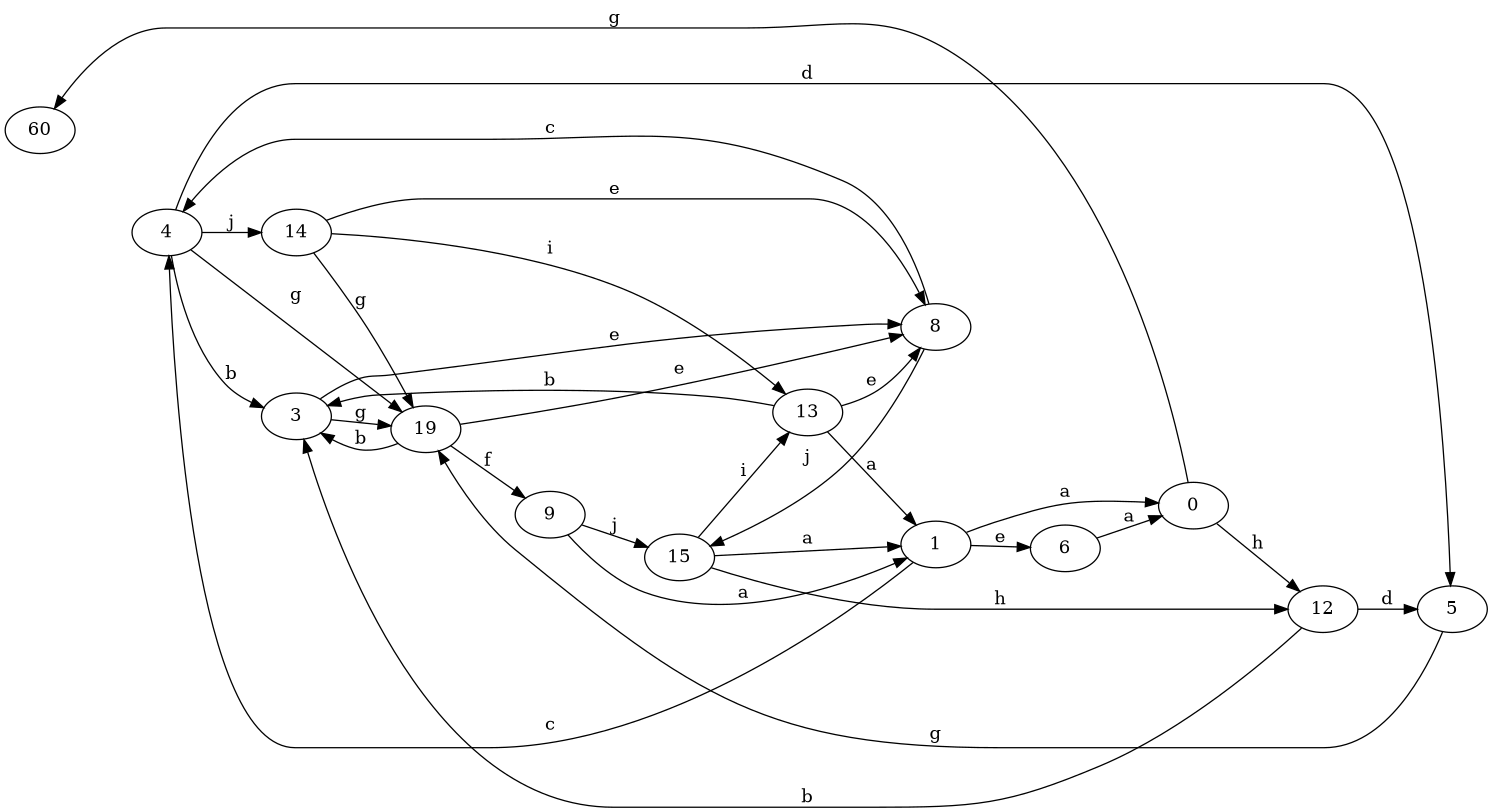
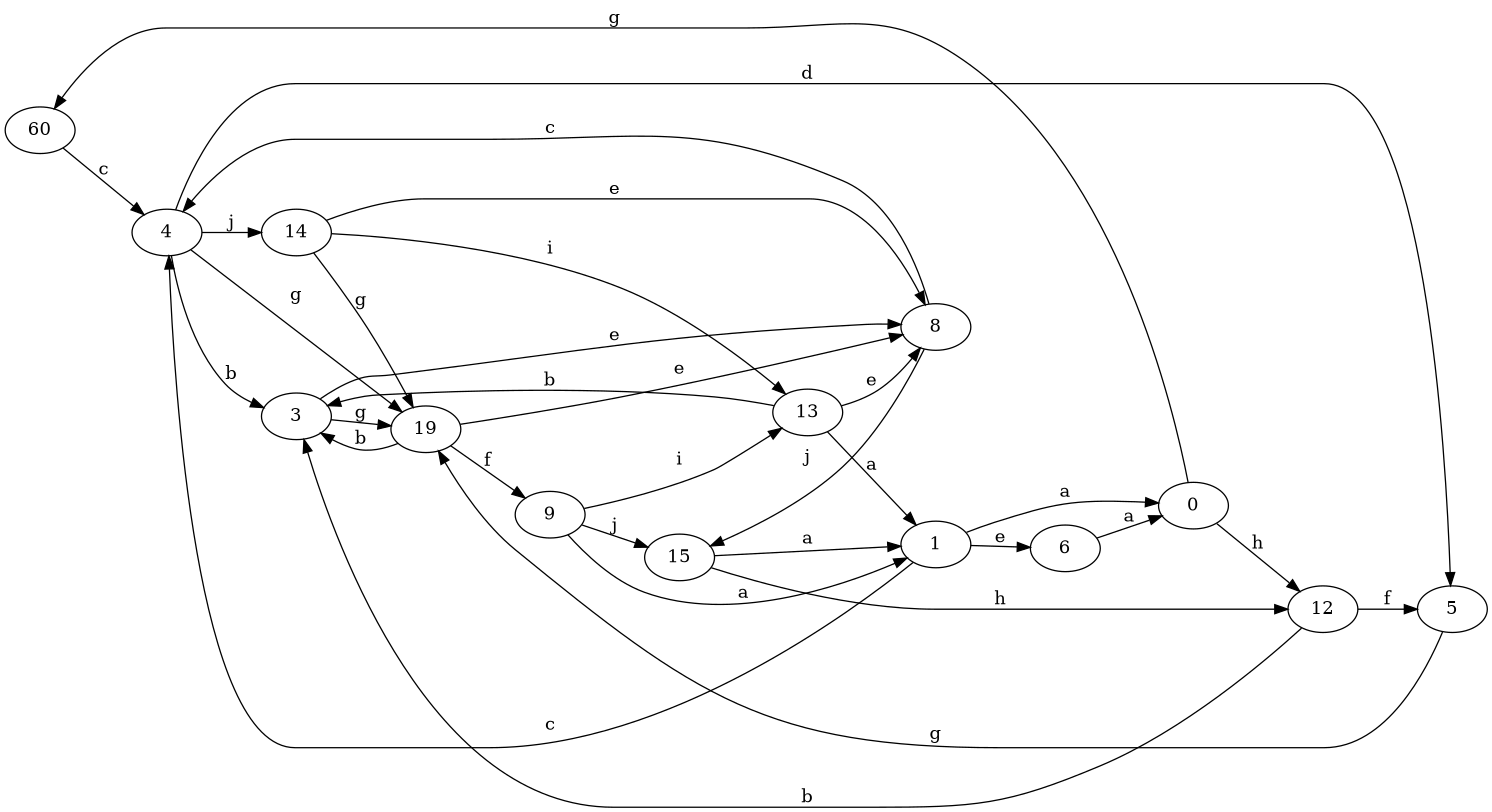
none -> (98, 177)
(739, 490) -> (682, 482)
(1388, 599) -> (1388, 599)
